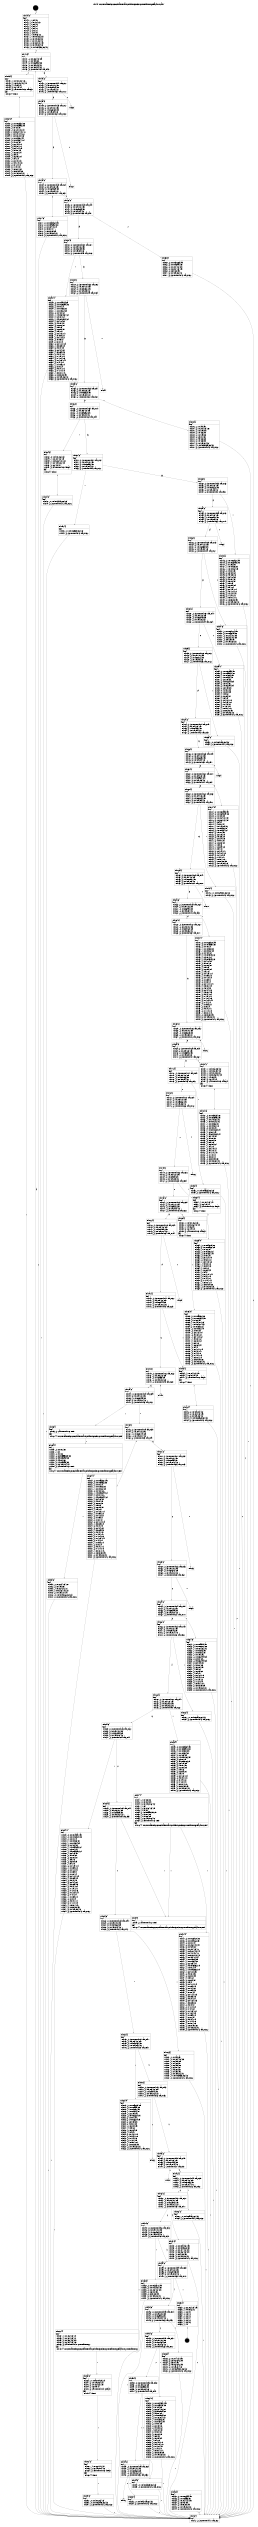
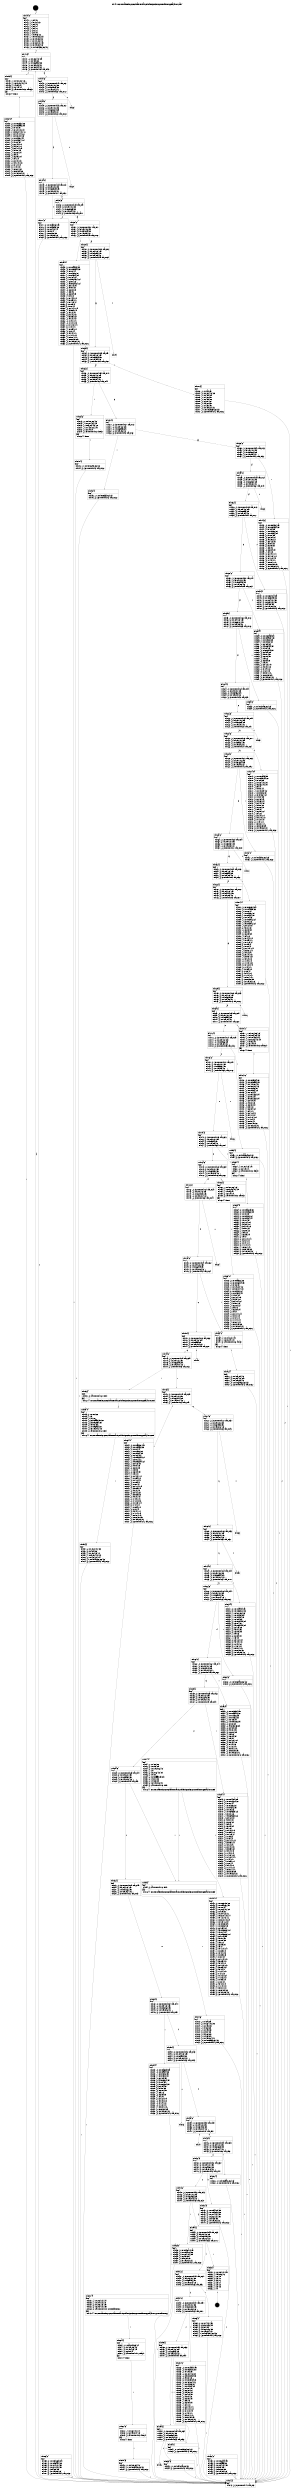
(126, 236) -> (62, 217)
